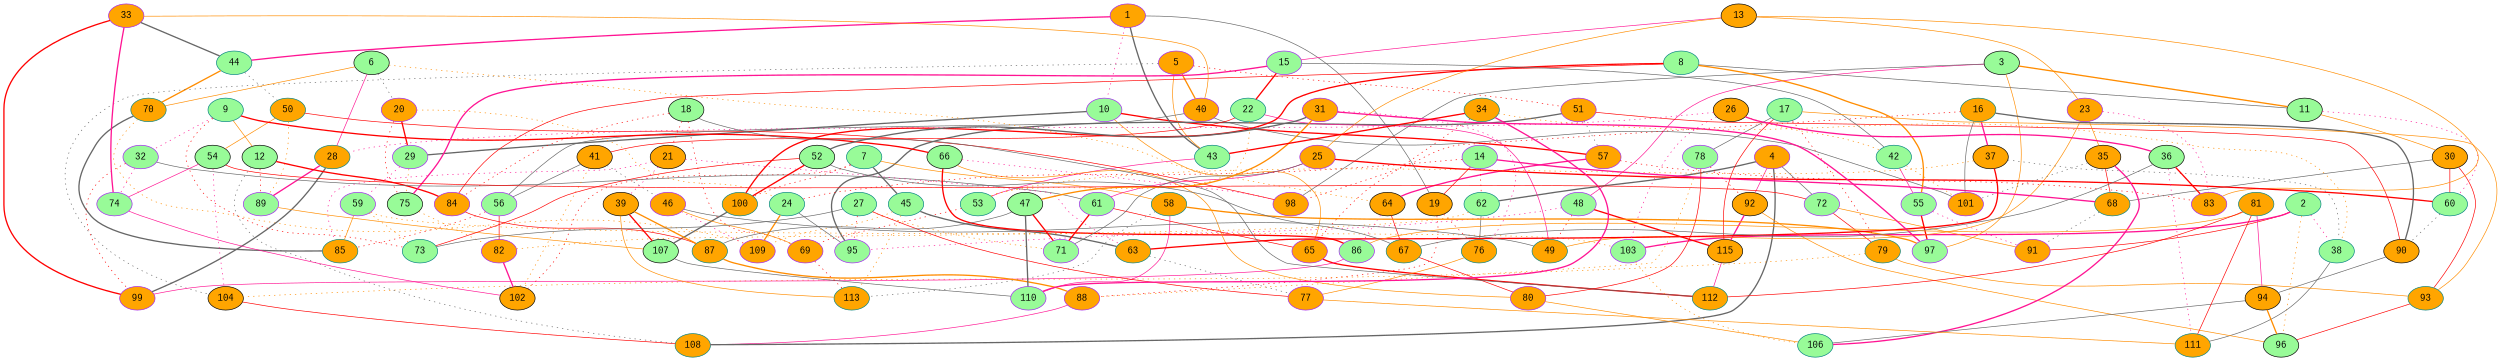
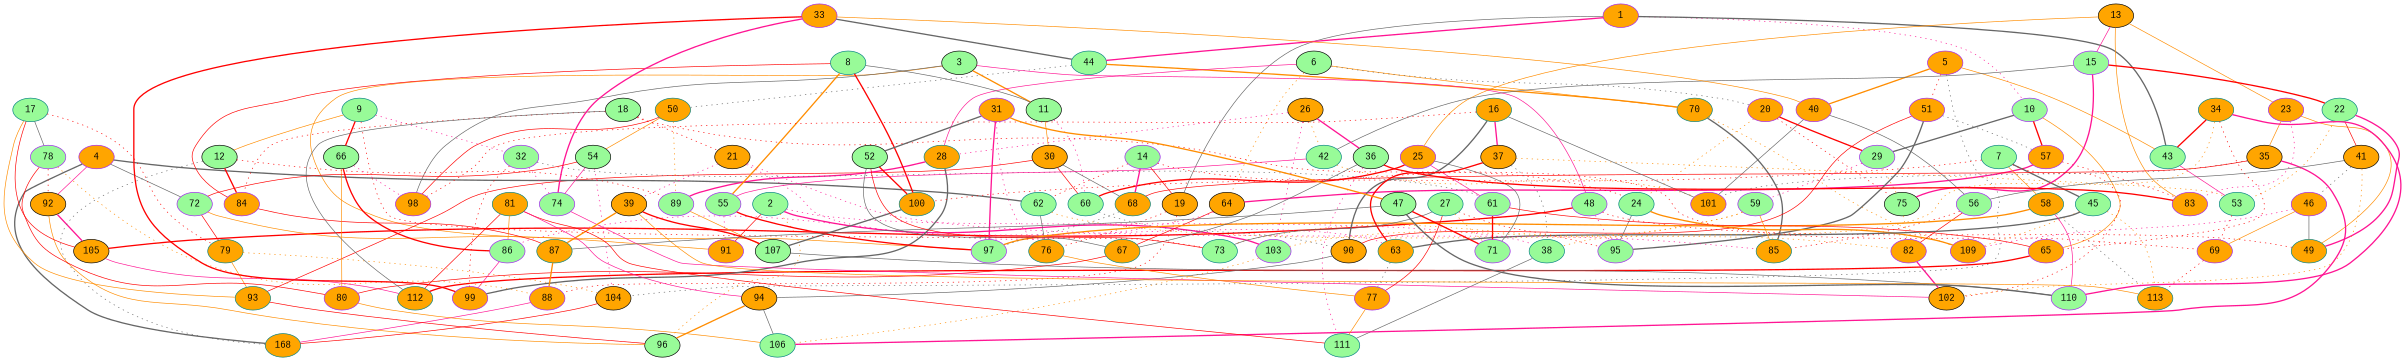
(1464, 132) -> (2394, 187)
(596, 182) -> (1245, 172)
(2074, 227) -> (1062, 230)
(1725, 251) -> (91, 251)
(693, 345) -> (283, 345)
(2193, 345) -> (1342, 345)
